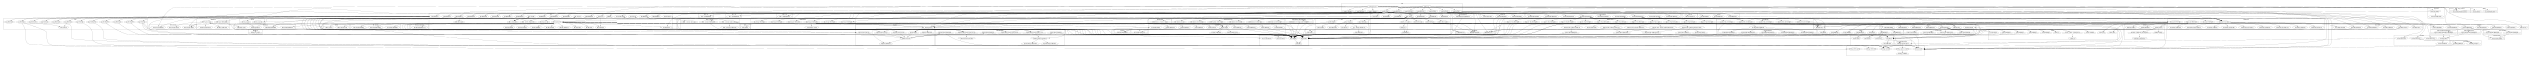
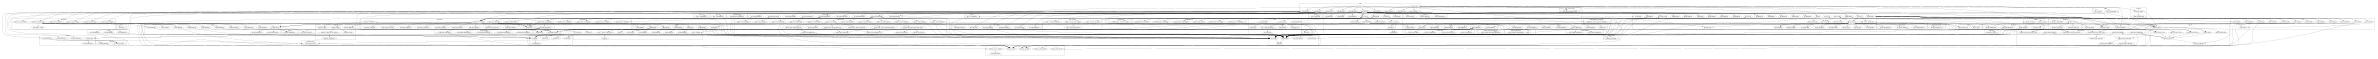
(1461, 33) -> none
